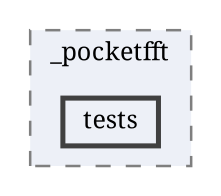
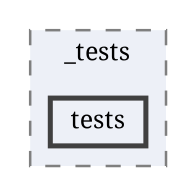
(111, 54) -> (98, 54)
